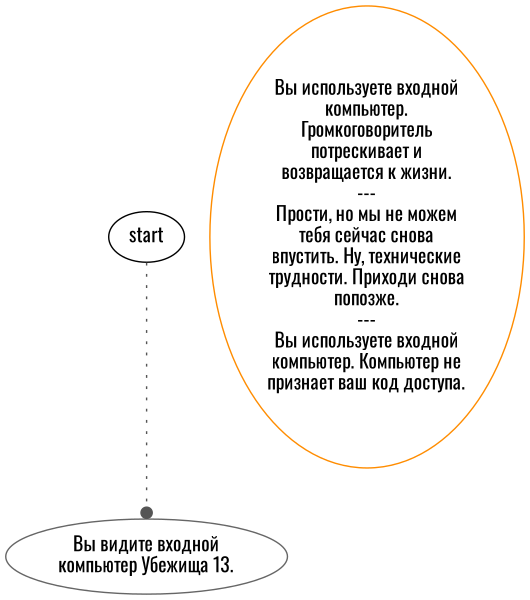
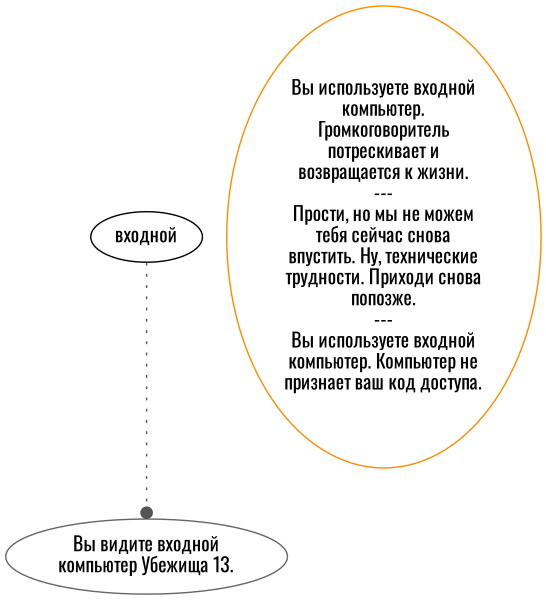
(147, 237) -> (147, 237)
